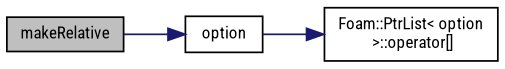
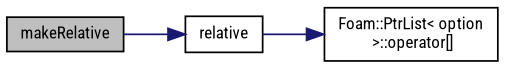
(224, 34) -> (224, 34)
